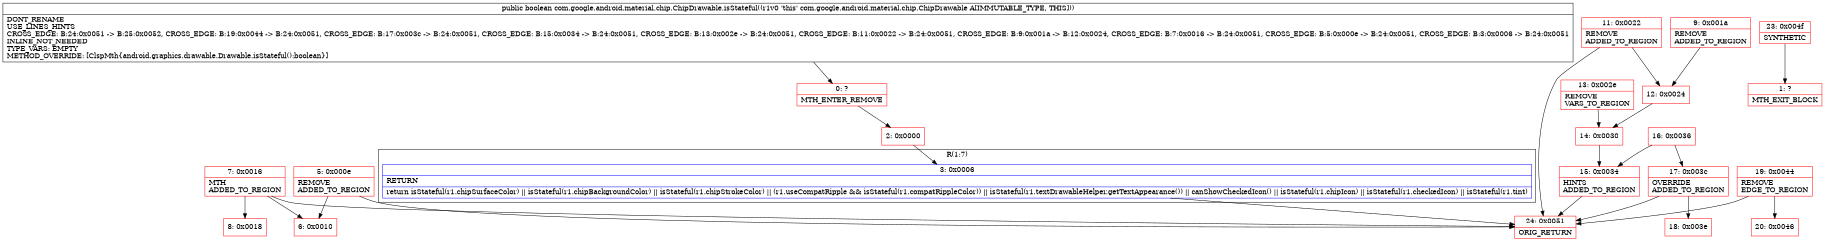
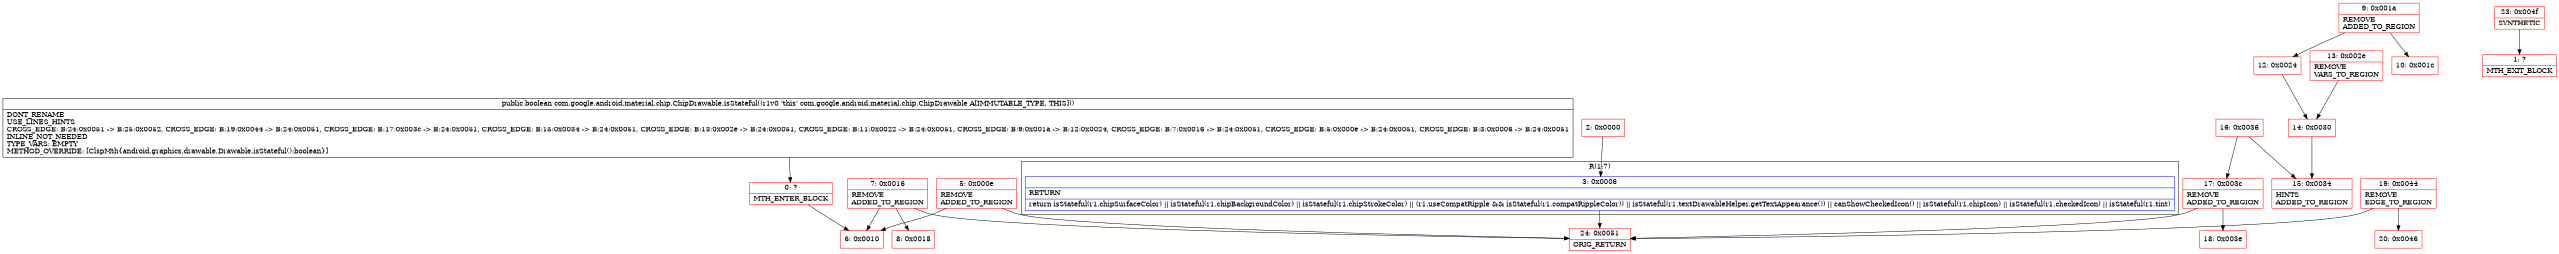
(1622, 33) -> none
none -> (2415, 66)
(842, 100) -> (791, 199)
(872, 115) -> (826, 216)
(218, 183) -> (868, 195)
(1671, 183) -> (2203, 195)
(1572, 204) -> none
